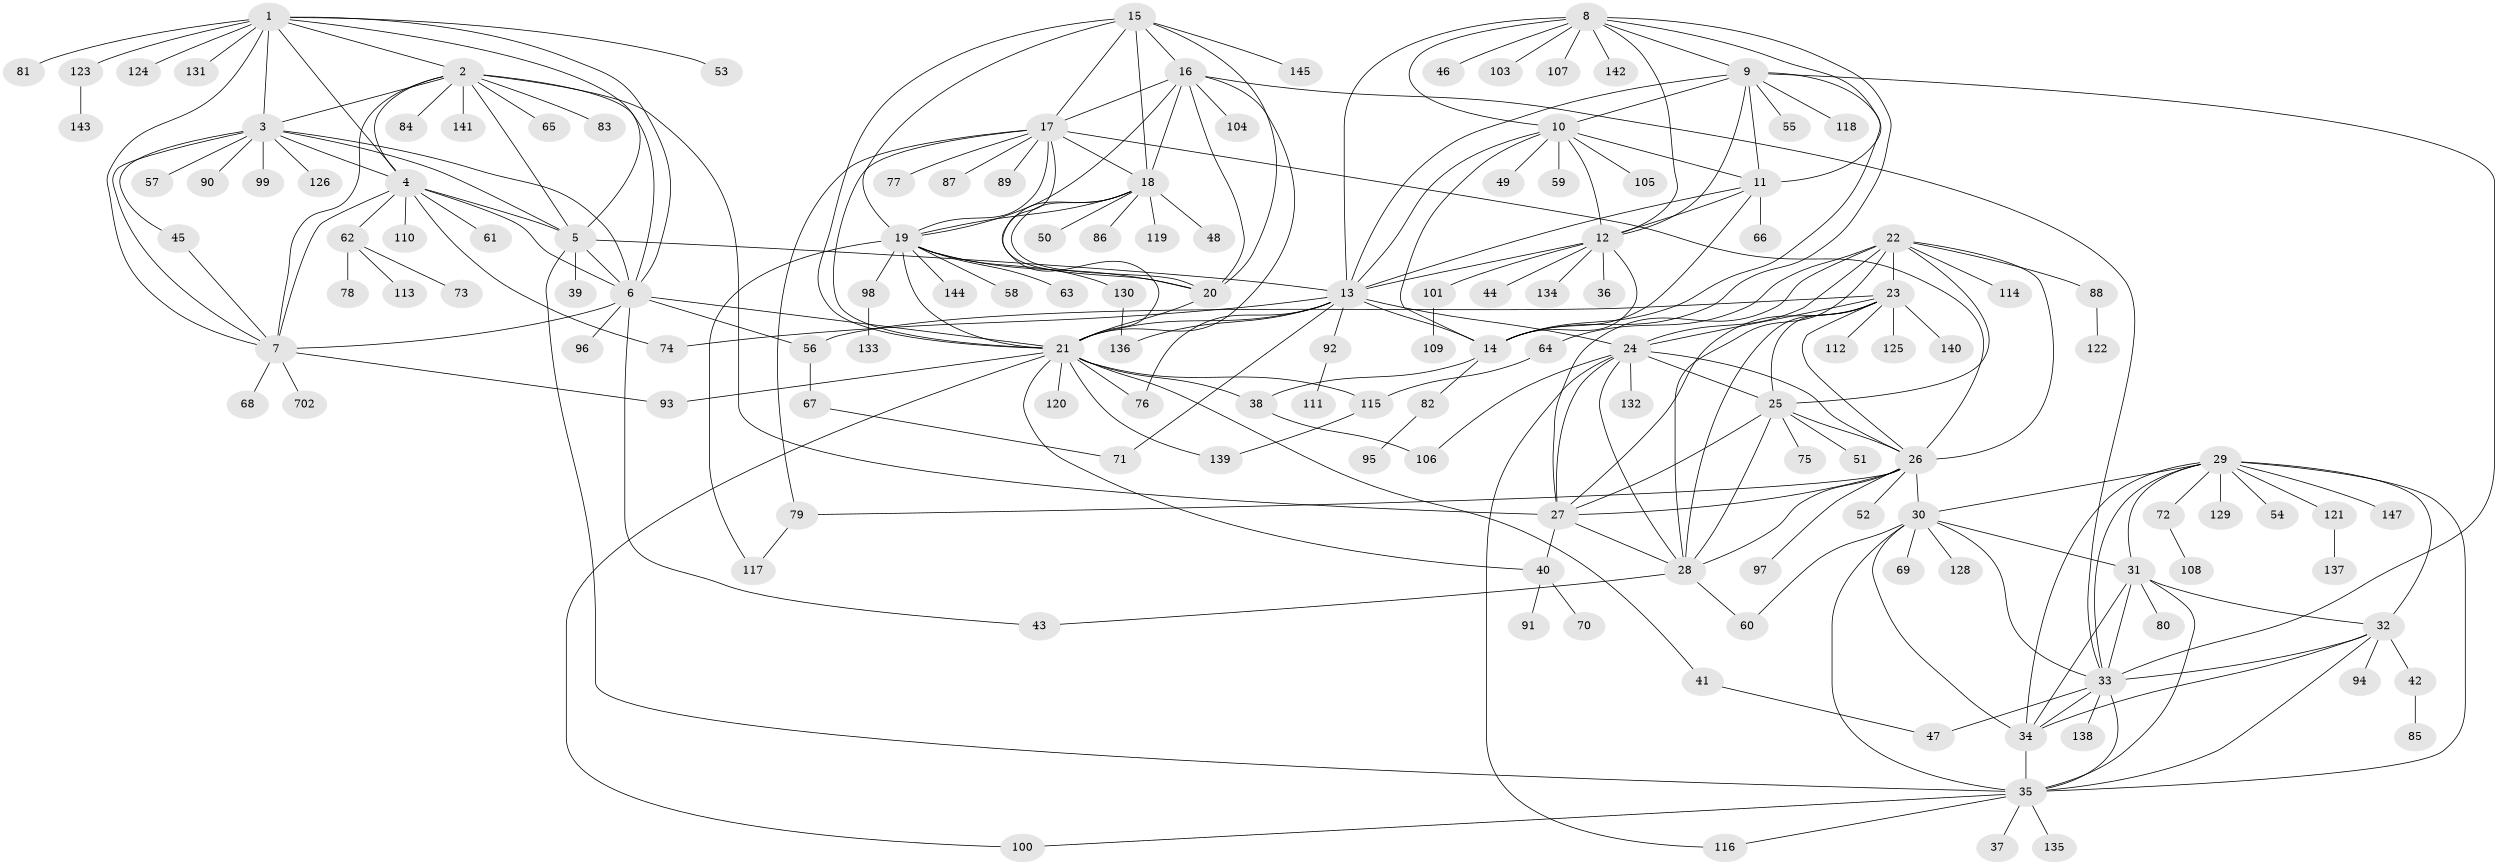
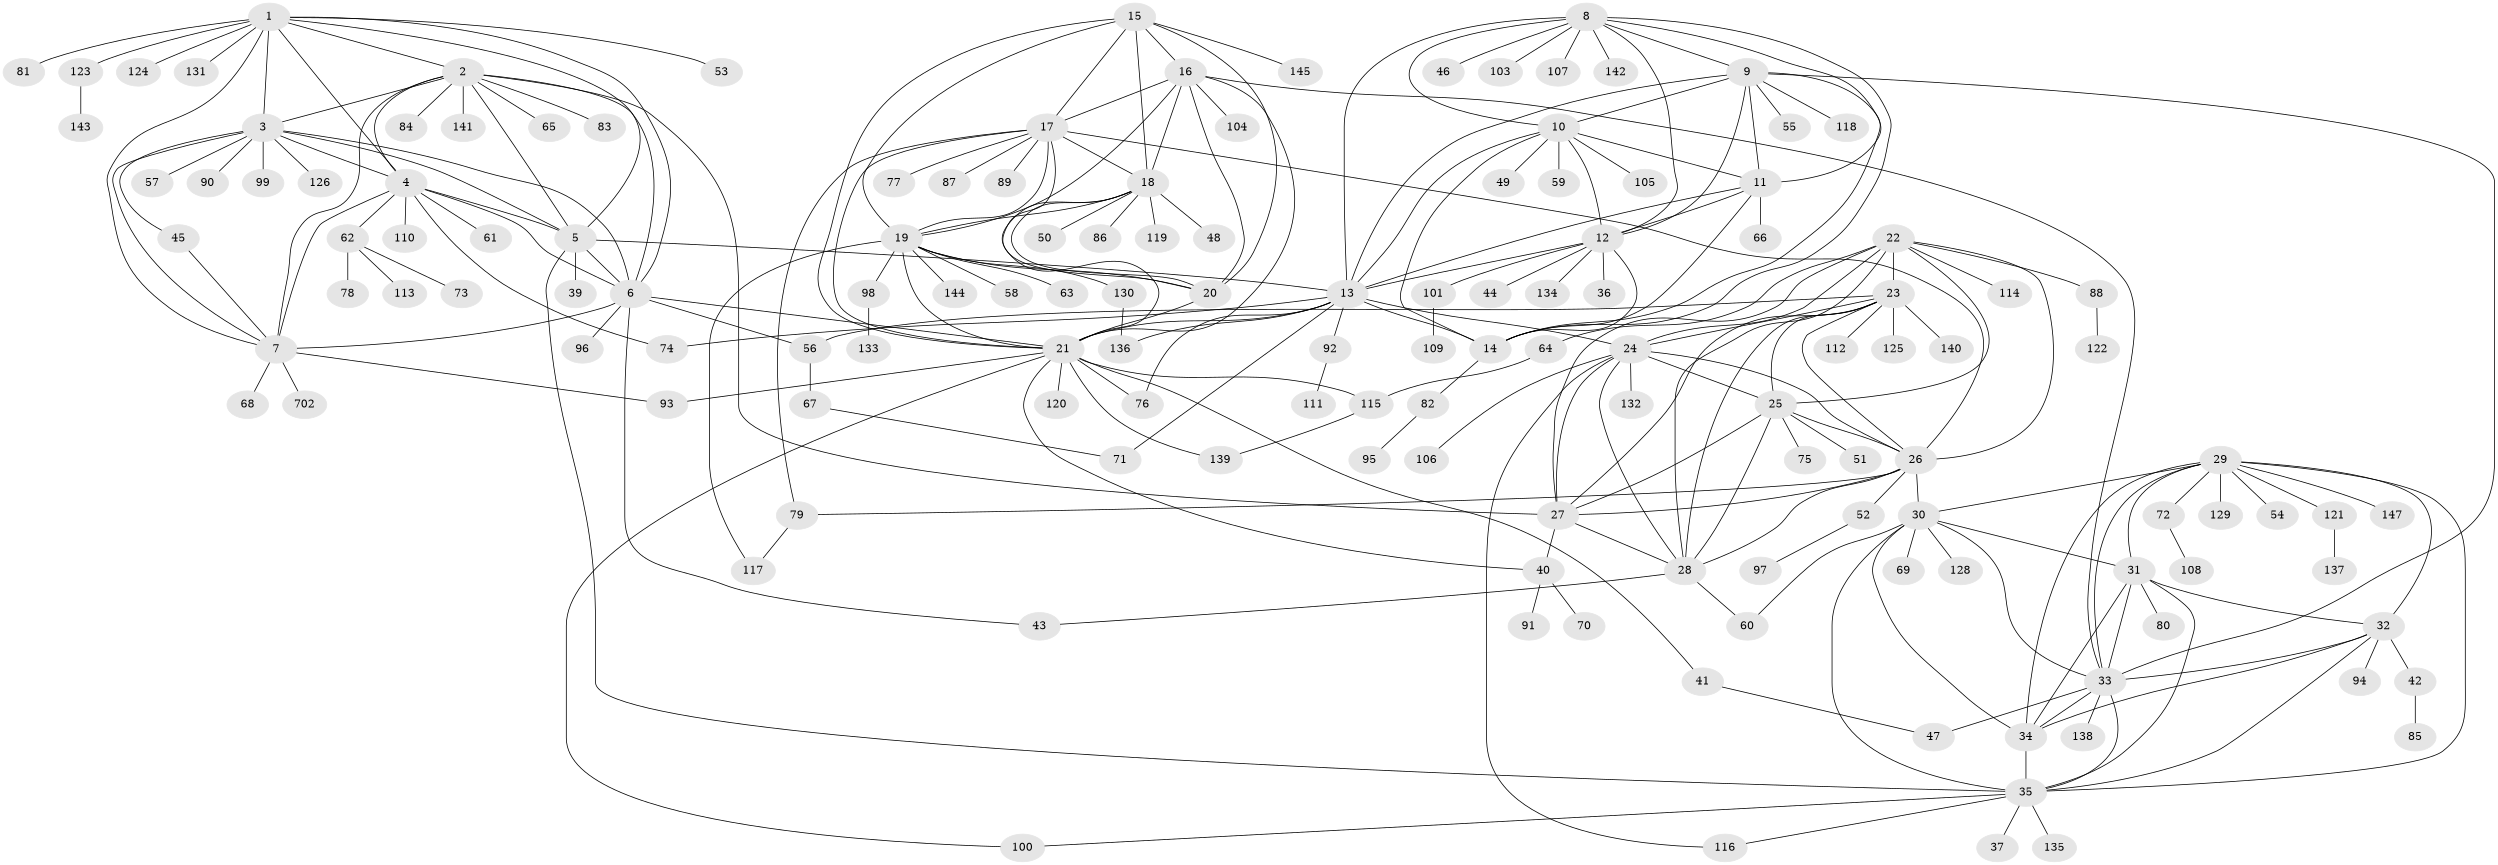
(1257, 405) -> none
(1830, 506) -> (1812, 543)
